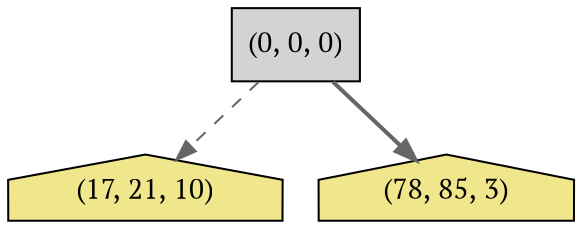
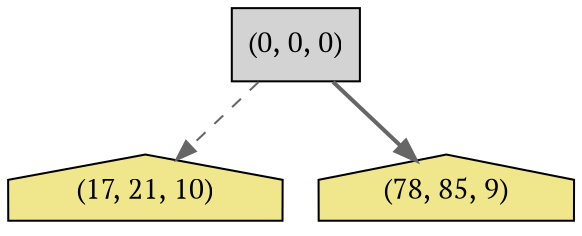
(446, 191) -> (446, 191)
